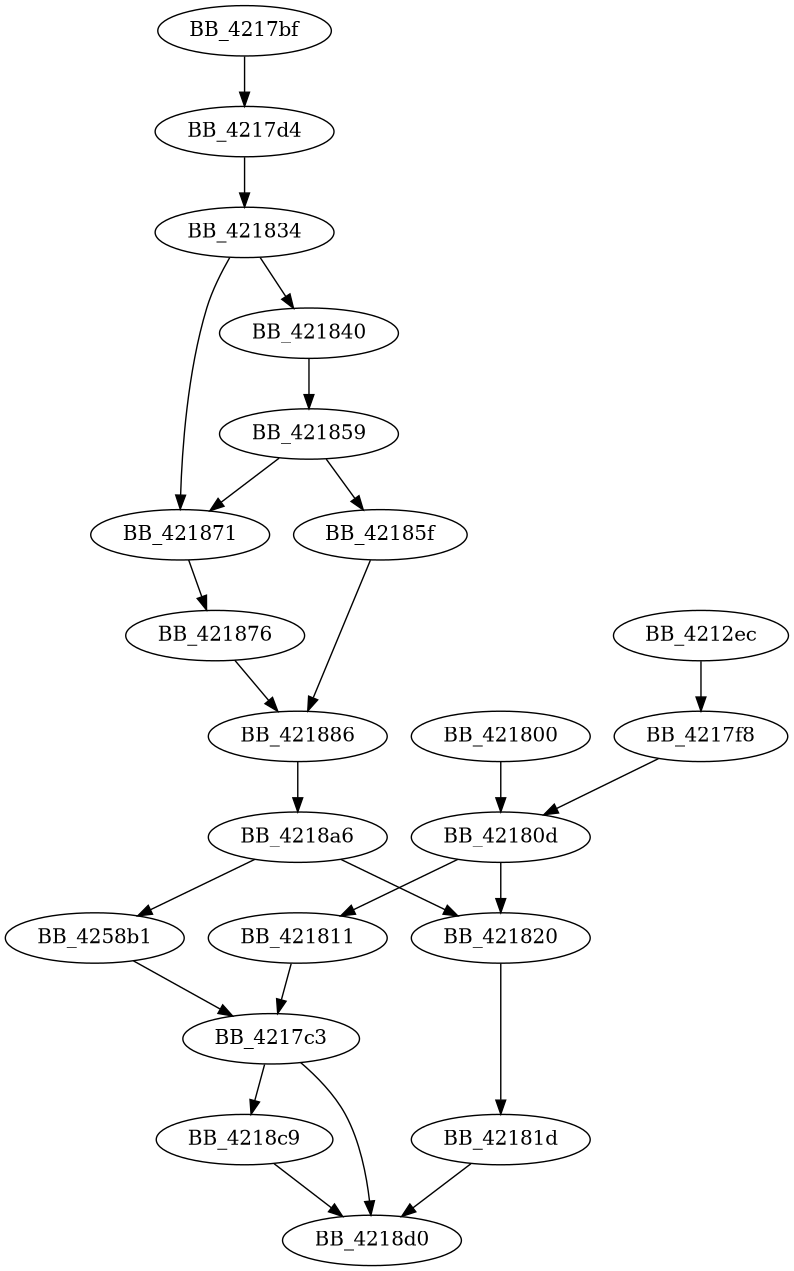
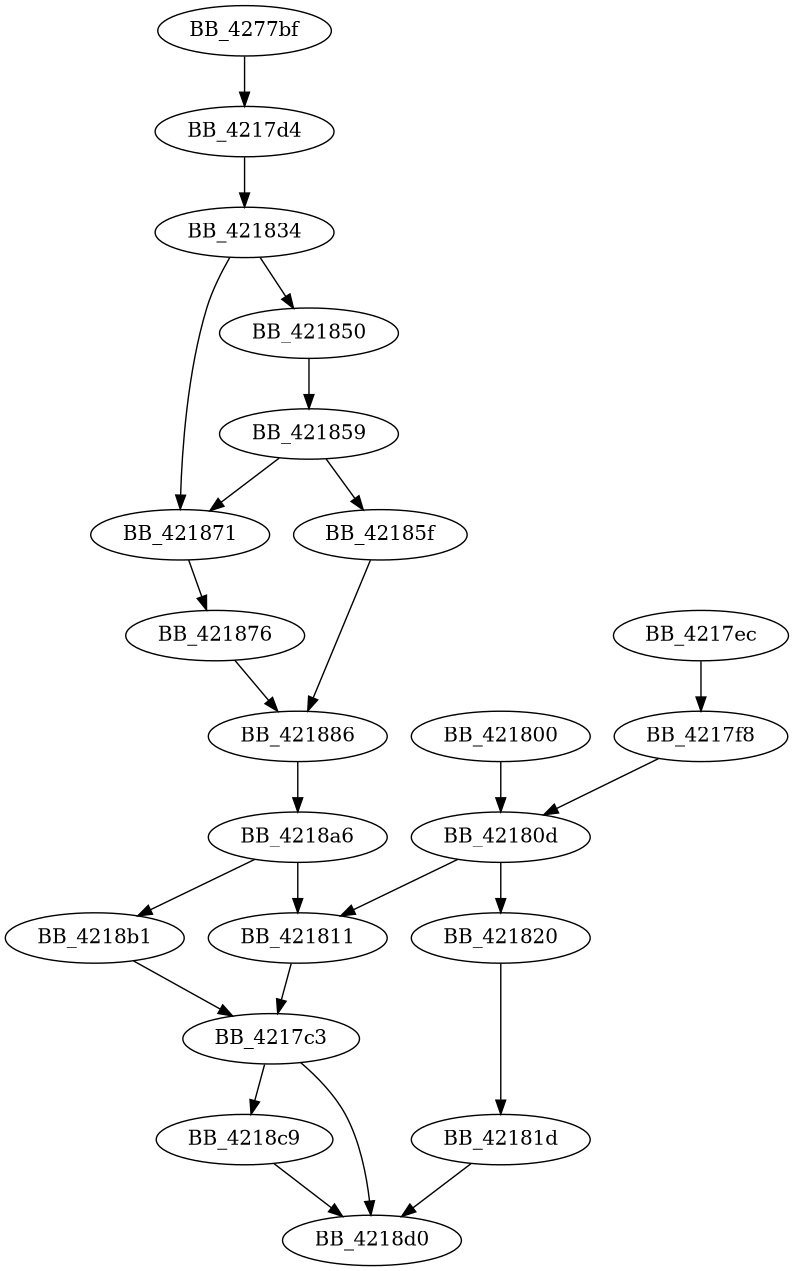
(245, 31) -> (245, 31)
(309, 333) -> (309, 333)
(701, 636) -> (701, 636)
(388, 882) -> (298, 881)
(95, 938) -> (95, 938)
